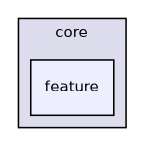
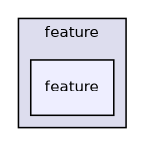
(72, 33) -> (72, 33)
